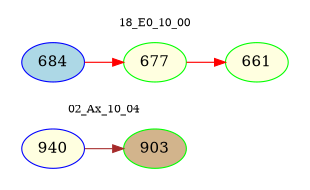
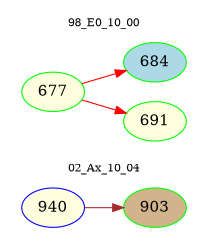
(155, 24) -> (104, 24)
(53, 62) -> (155, 62)
(99, 62) -> (99, 79)
(257, 62) -> (155, 121)
